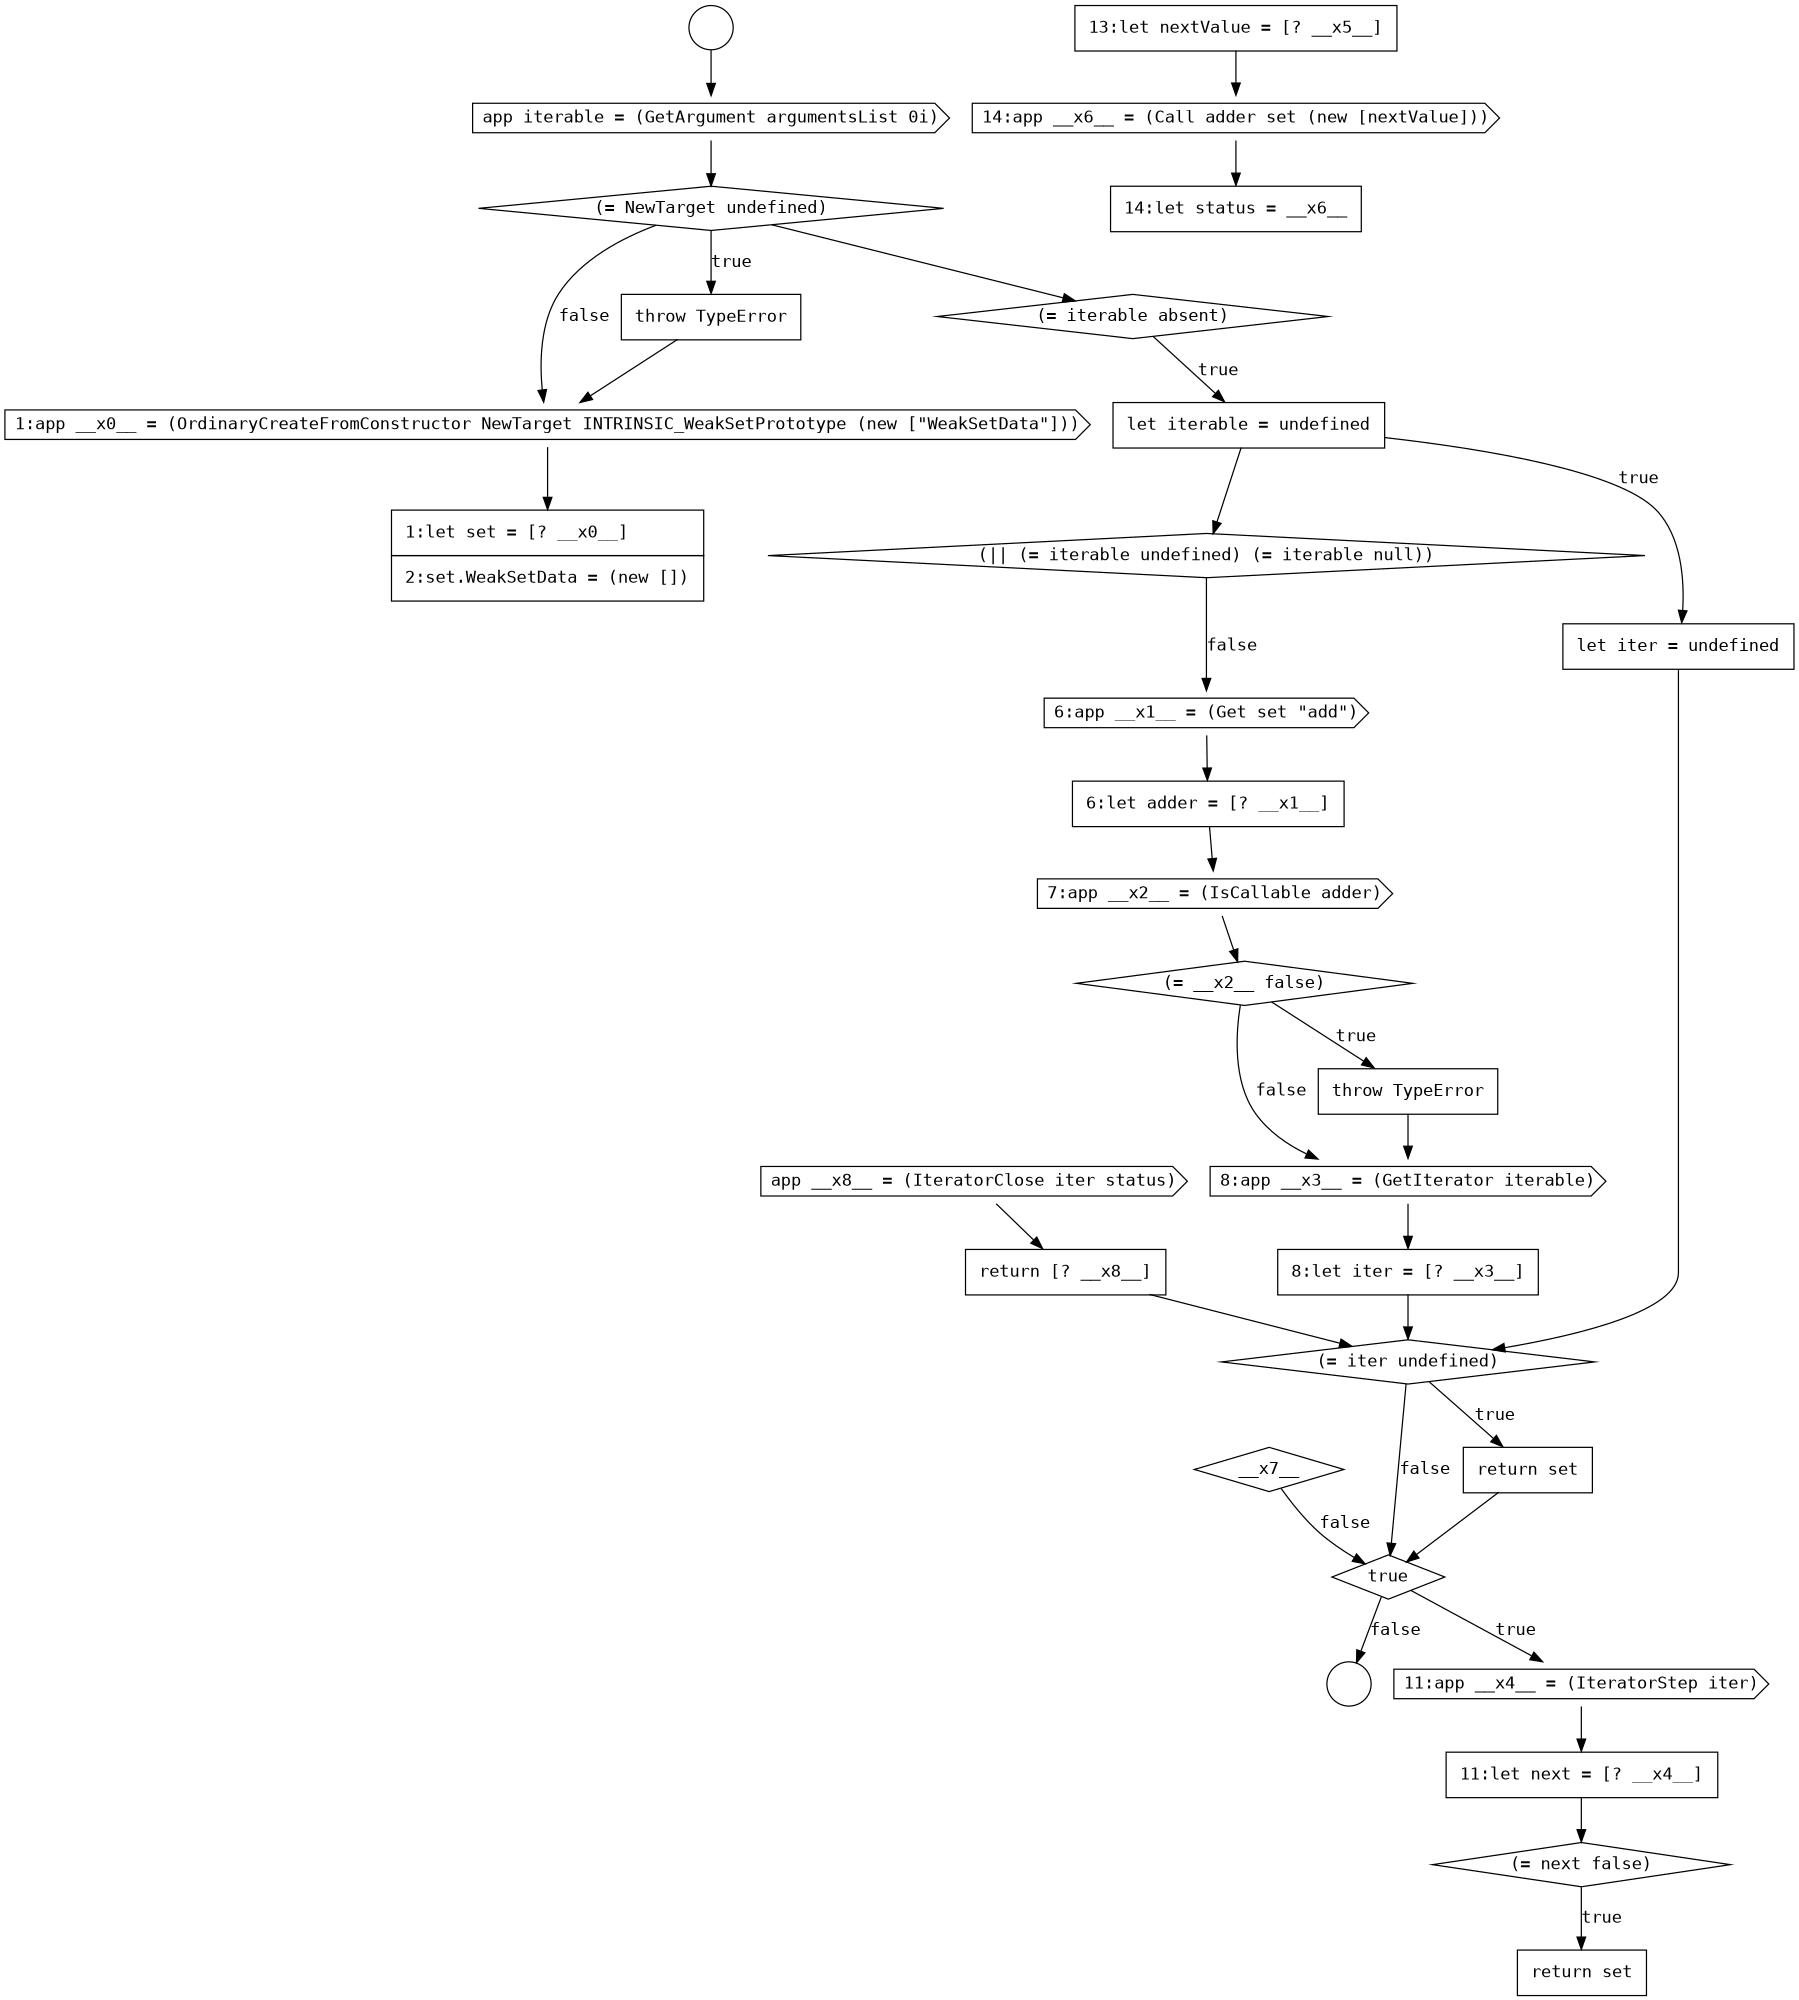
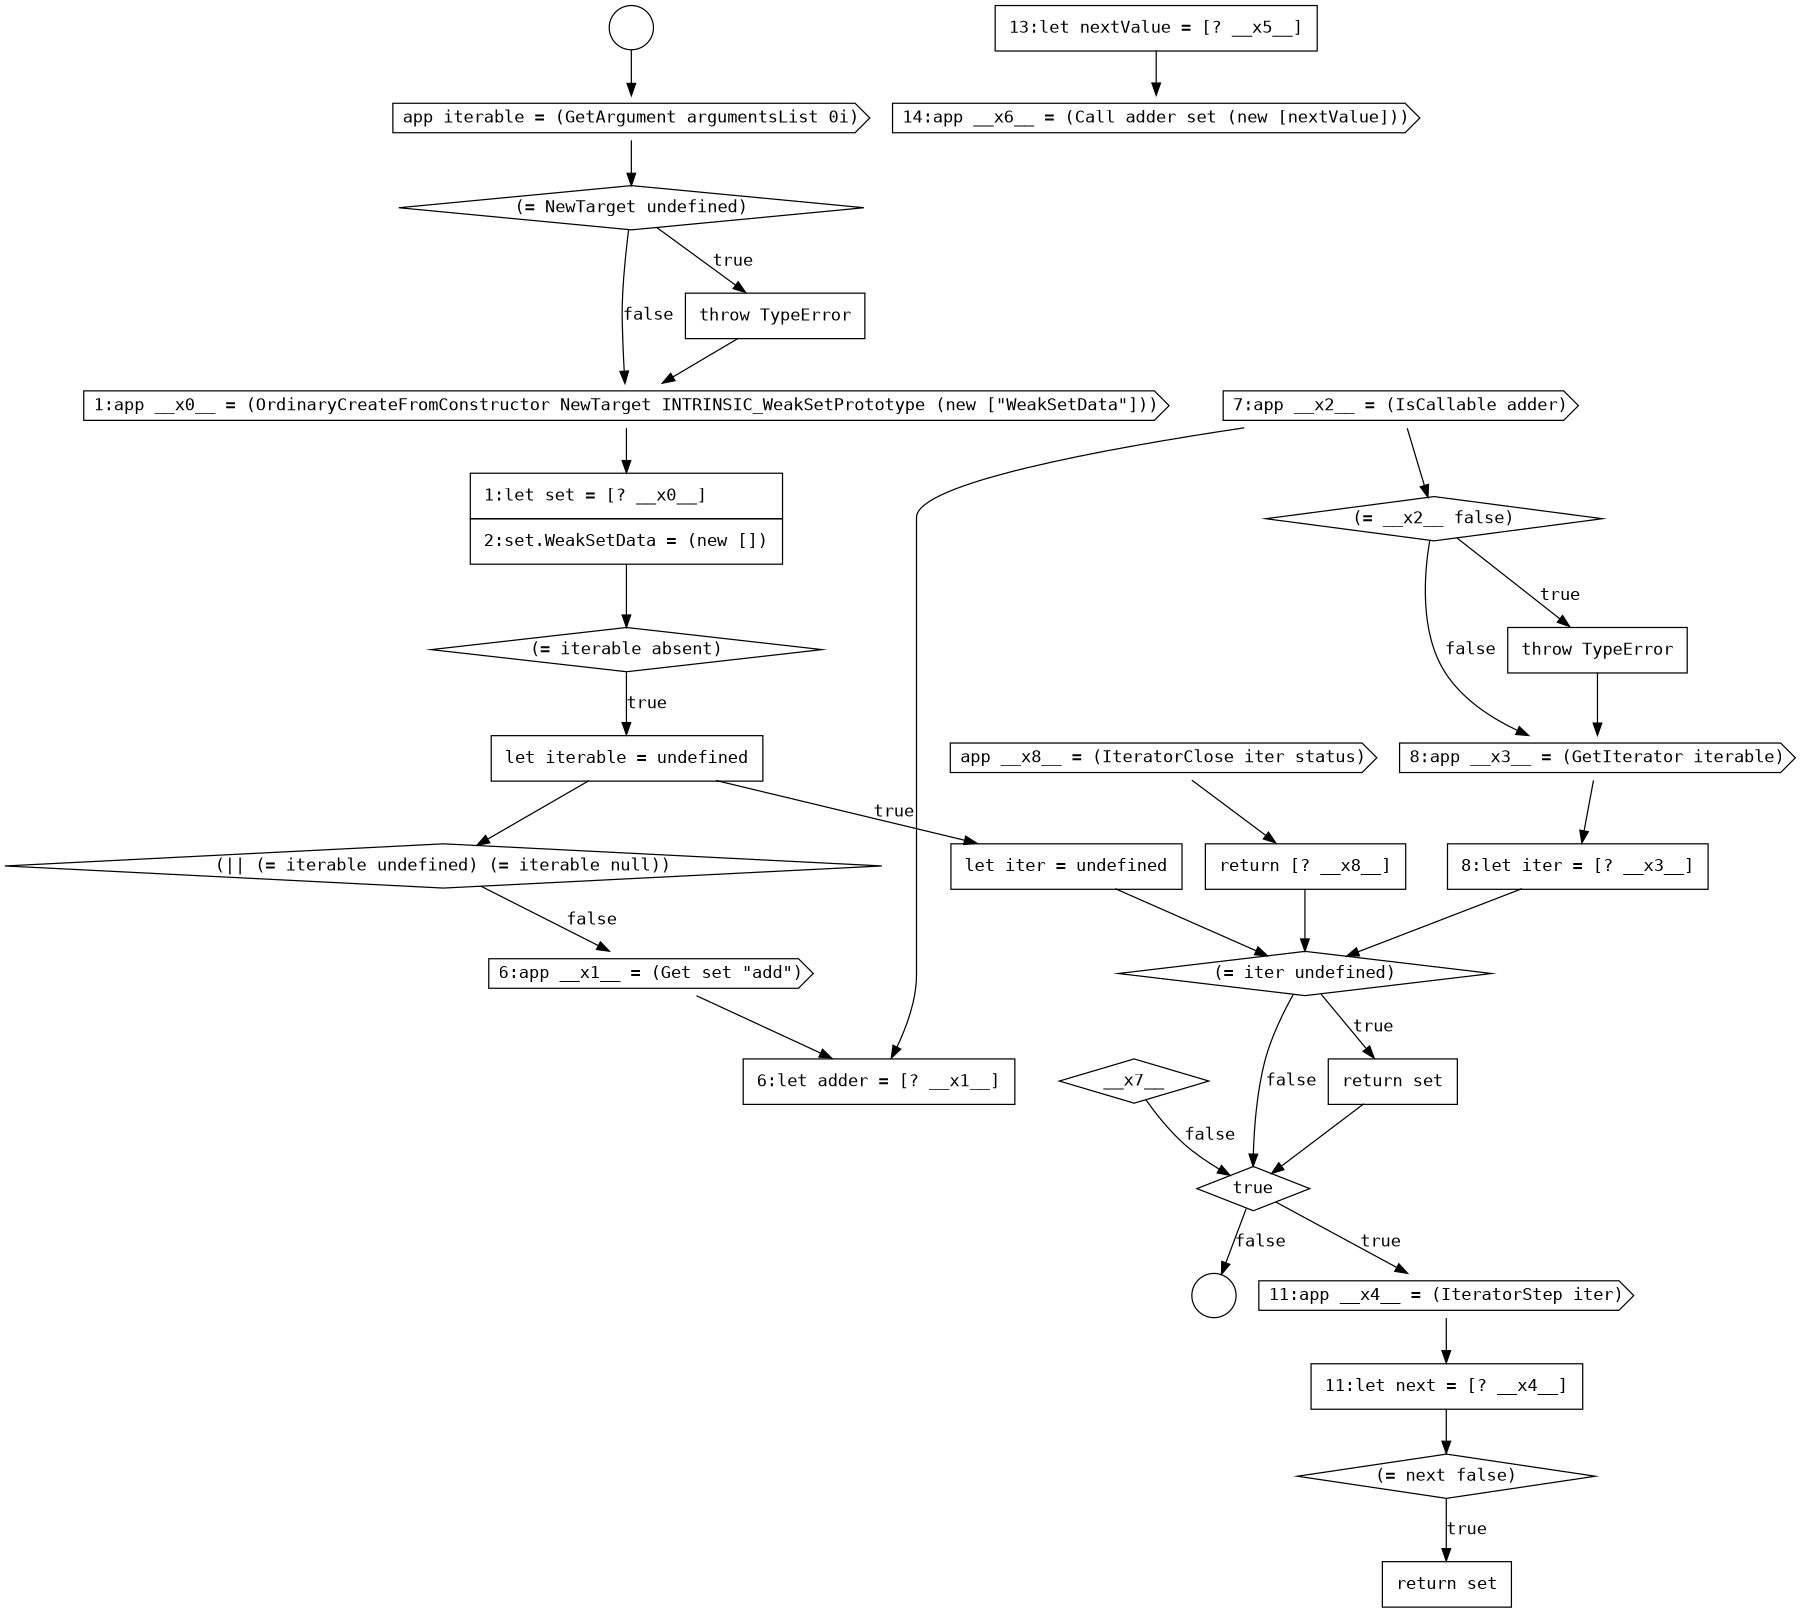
(1236, 208) -> none
(918, 261) -> (626, 590)
(1211, 842) -> (917, 611)
